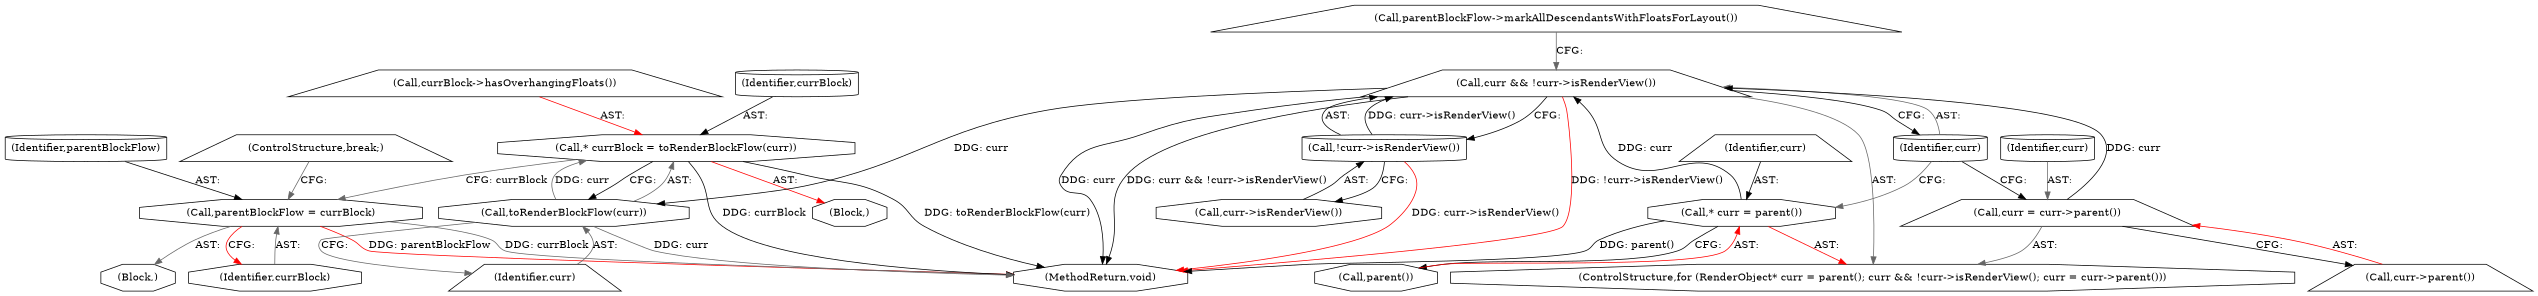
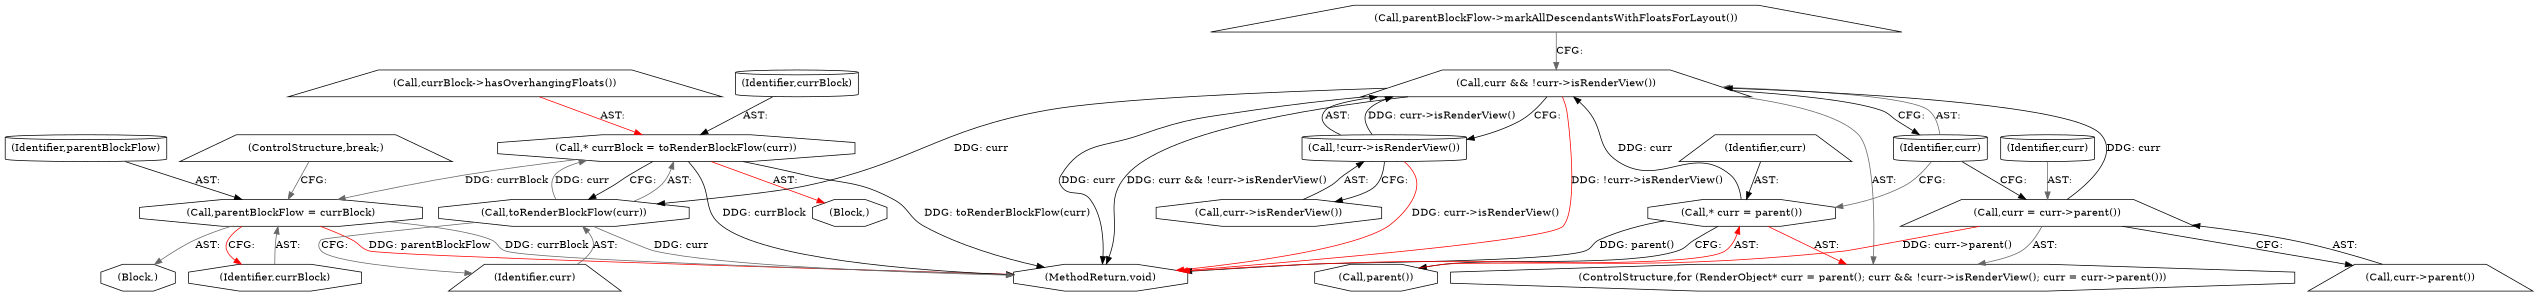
(507, 181) -> (507, 181)
(2292, 240) -> (2292, 240)
none -> (1705, 261)
